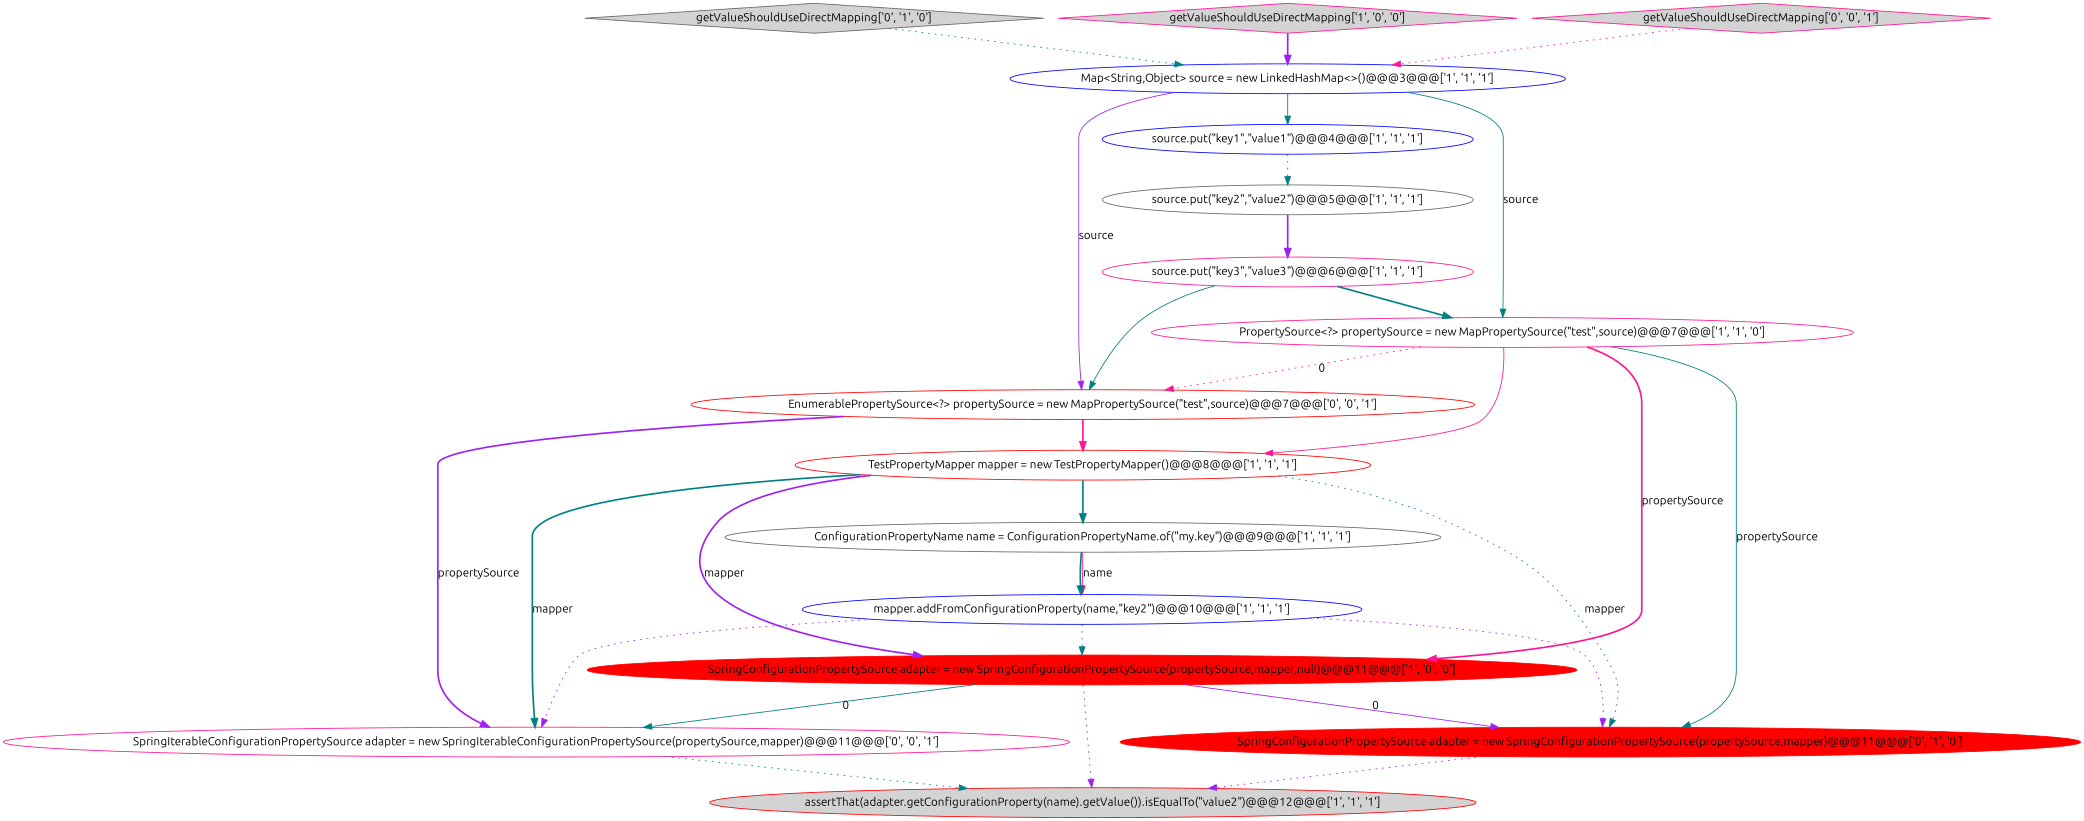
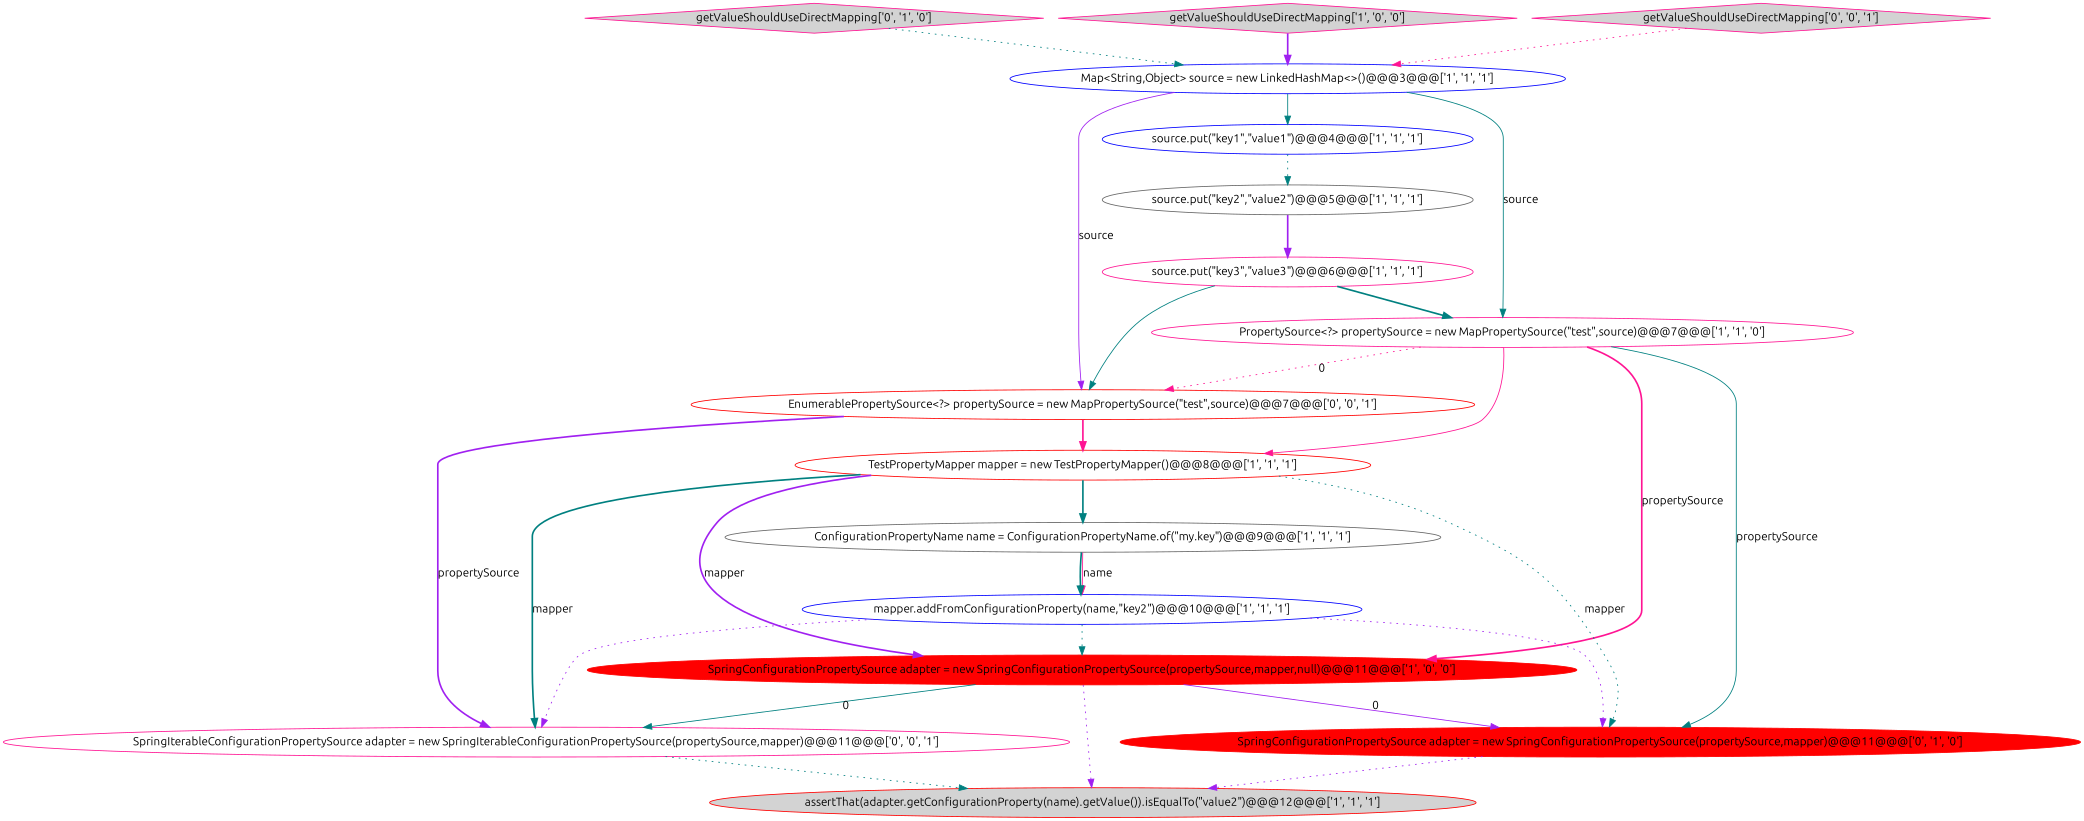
(814, 18) -> (814, 18)
